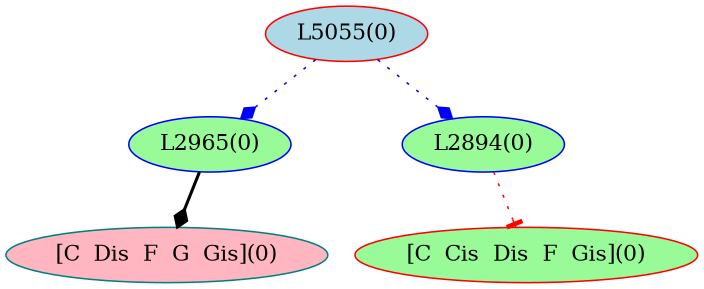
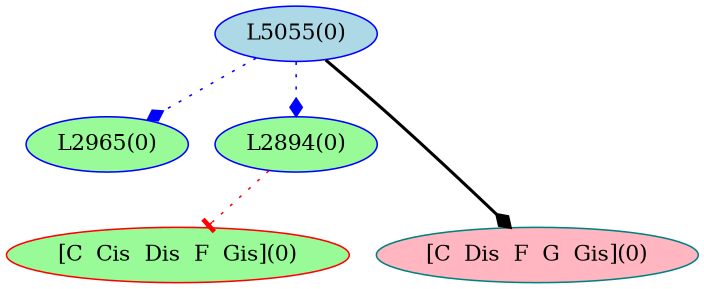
(347, 34) -> (296, 34)
(192, 191) -> (412, 136)
